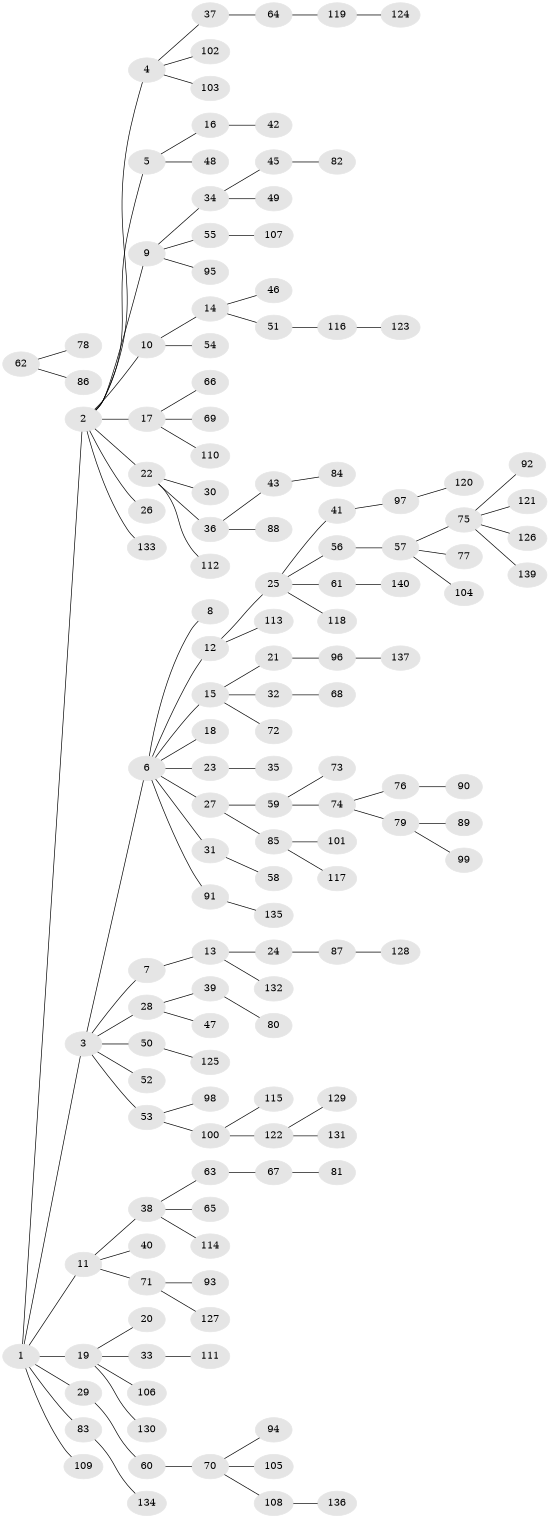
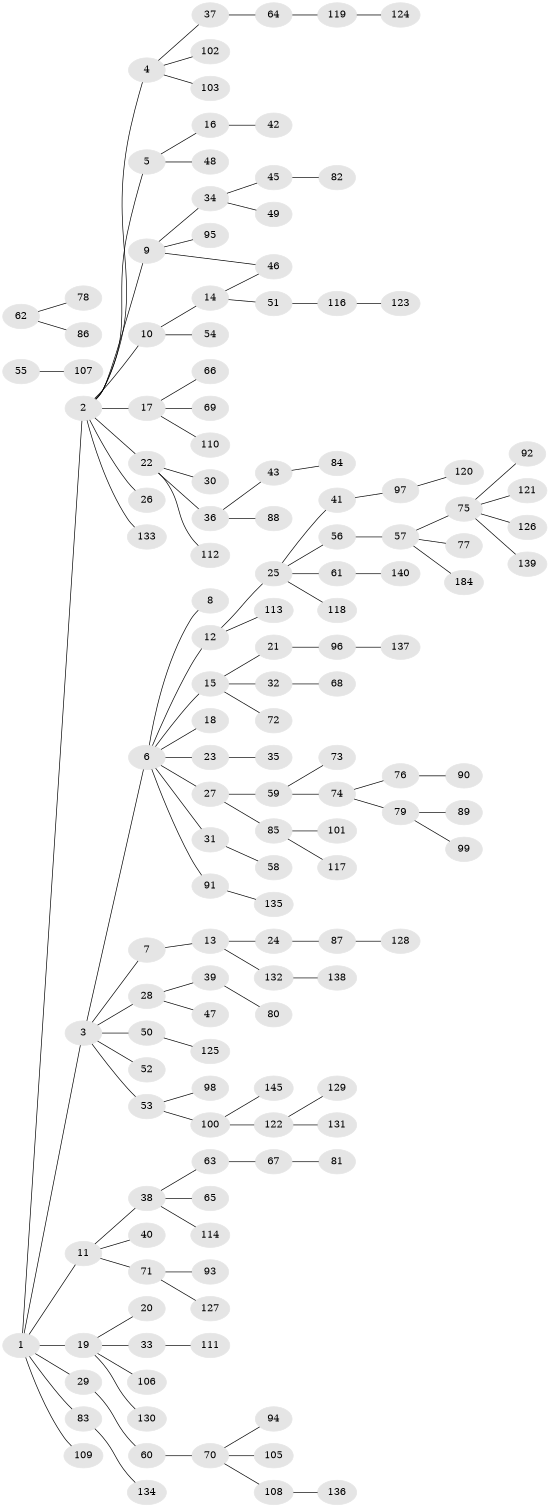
(179, 245) -> (210, 259)
(464, 593) -> (464, 583)
none -> (337, 978)
(274, 1099) -> (274, 1088)
